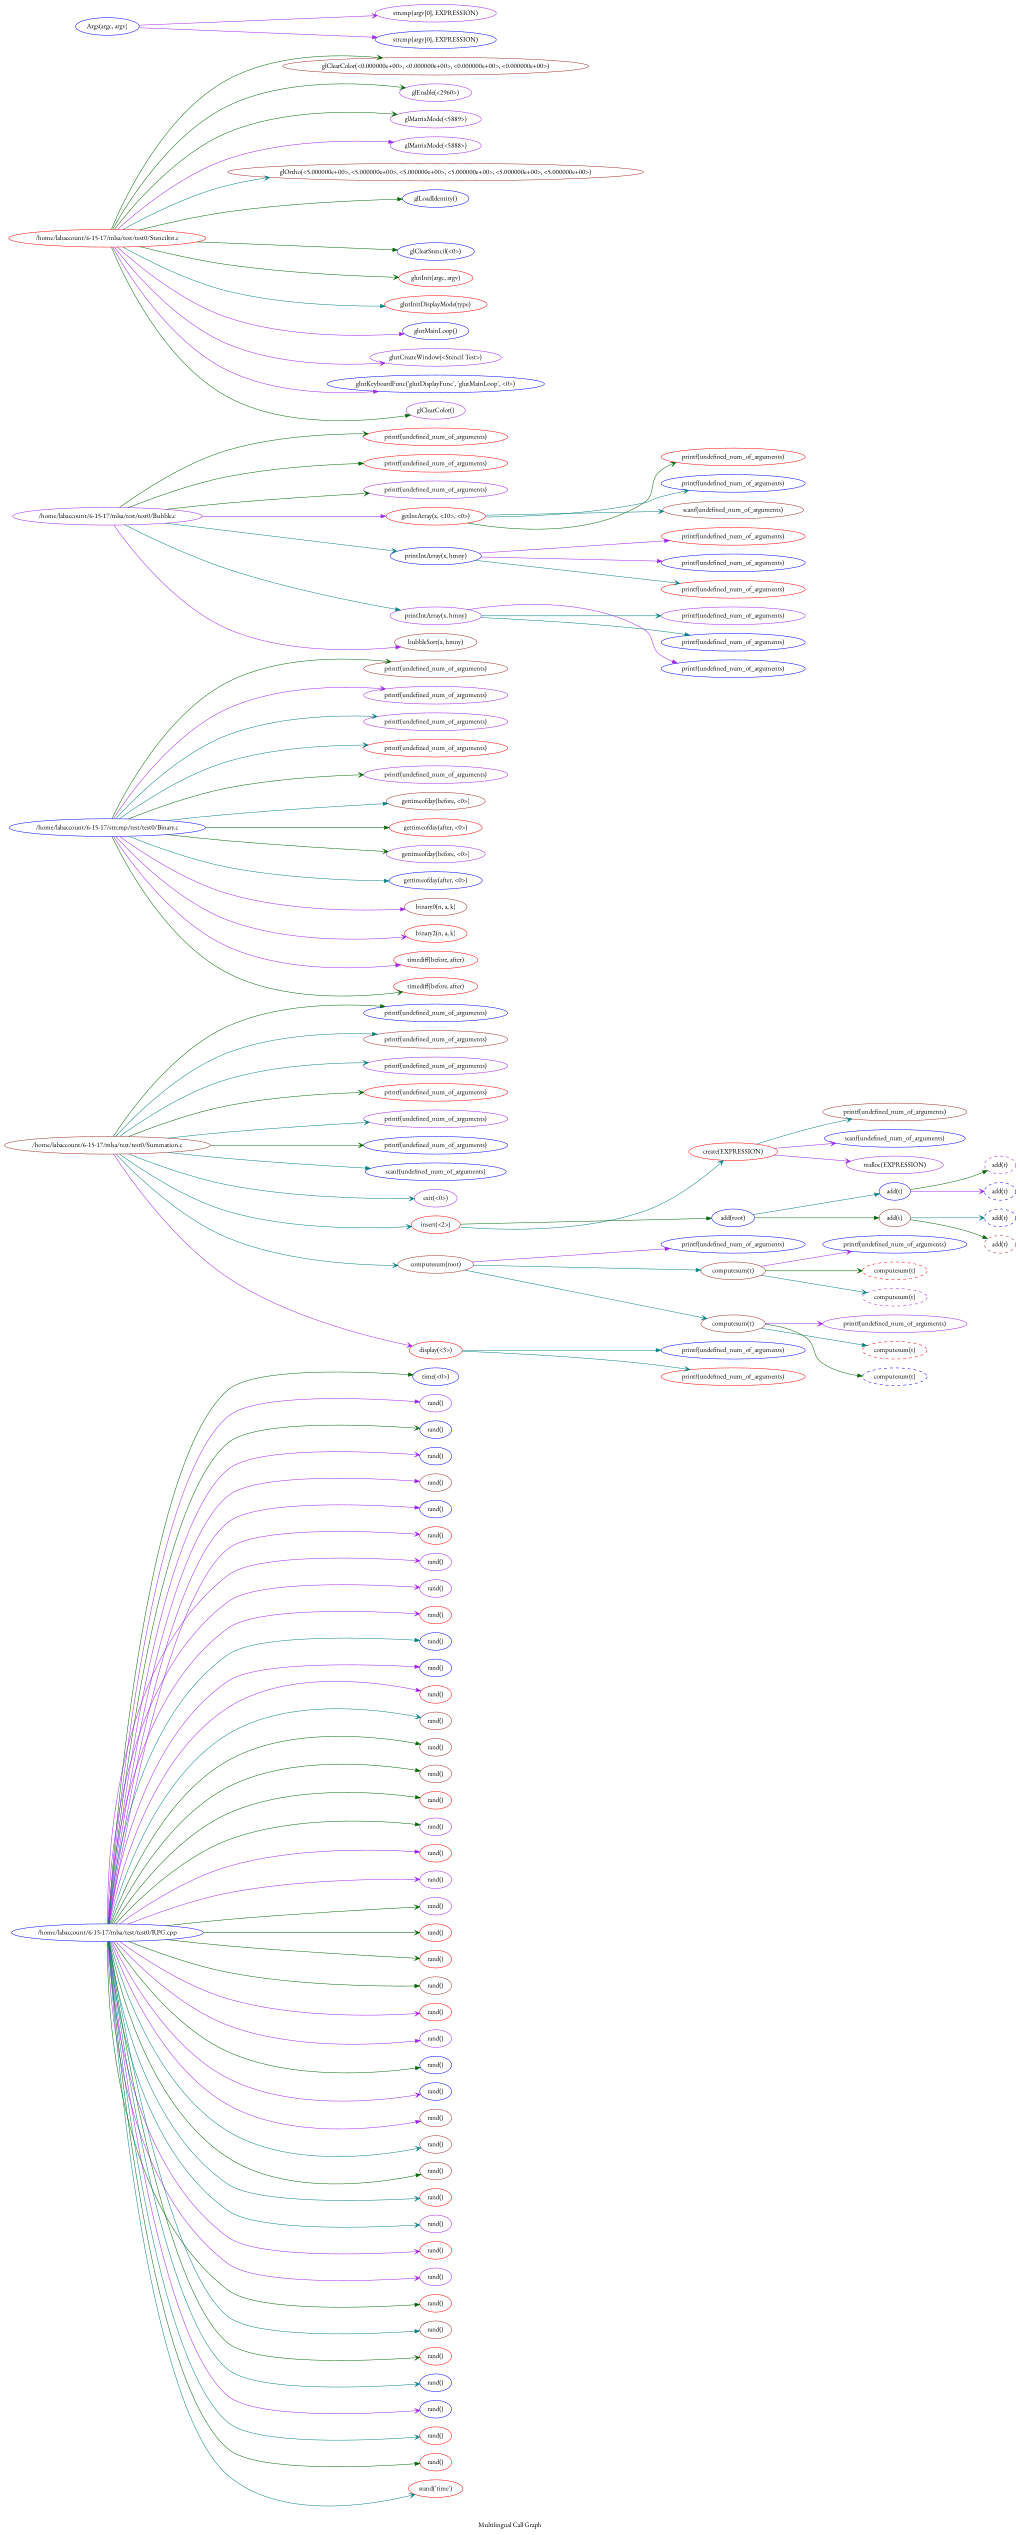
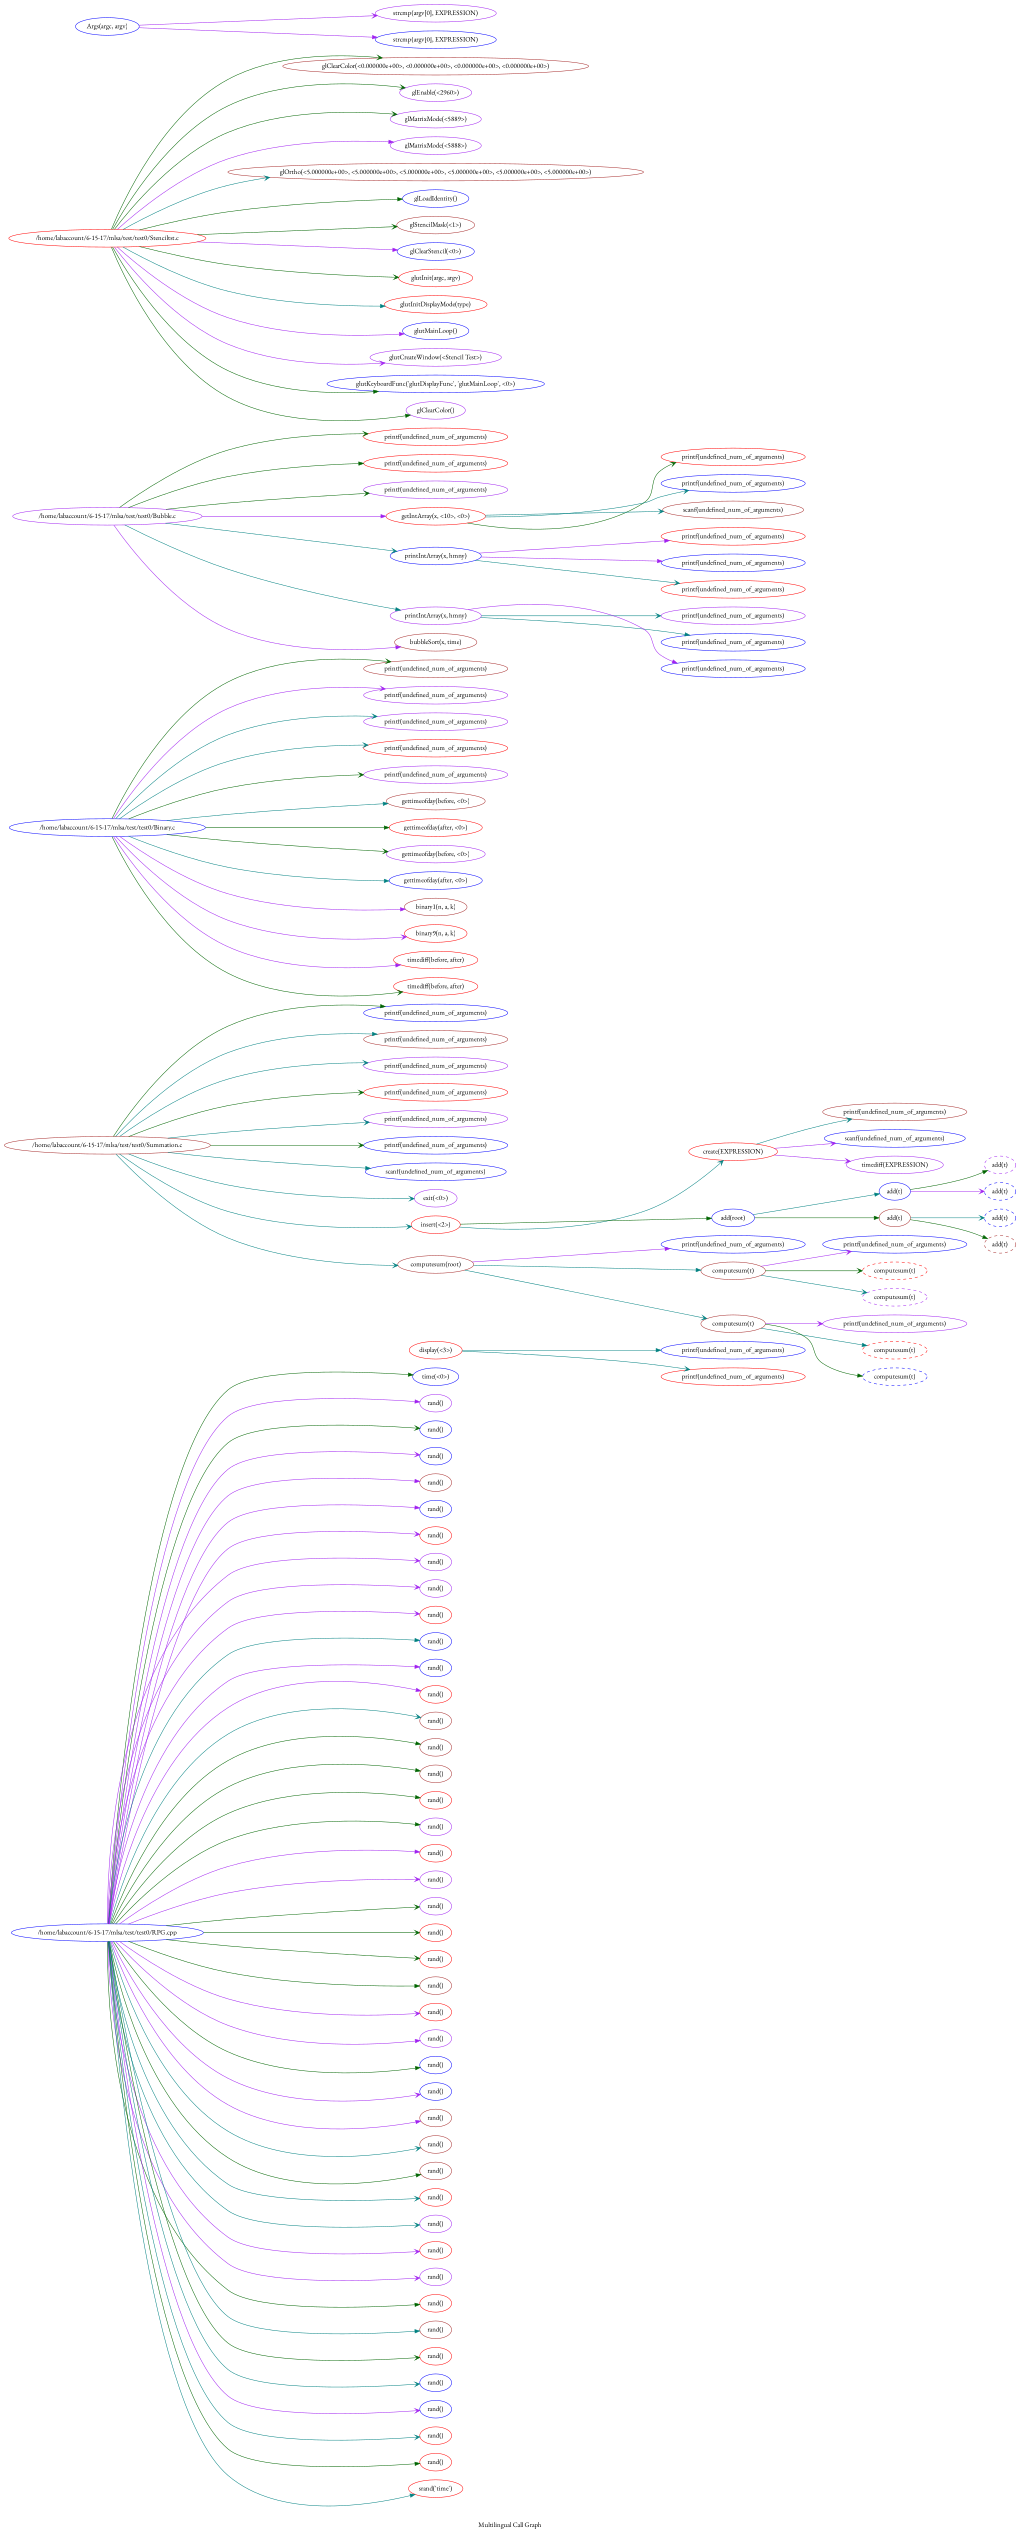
none -> (436, 225)
(295, 246) -> (295, 246)
(218, 365) -> (218, 365)
(436, 642) -> (436, 642)
(107, 828) -> (107, 828)
(436, 907) -> (436, 907)
(436, 933) -> (436, 933)
(895, 1165) -> (895, 1165)
(238, 1284) -> none
(158, 2310) -> (158, 2310)
